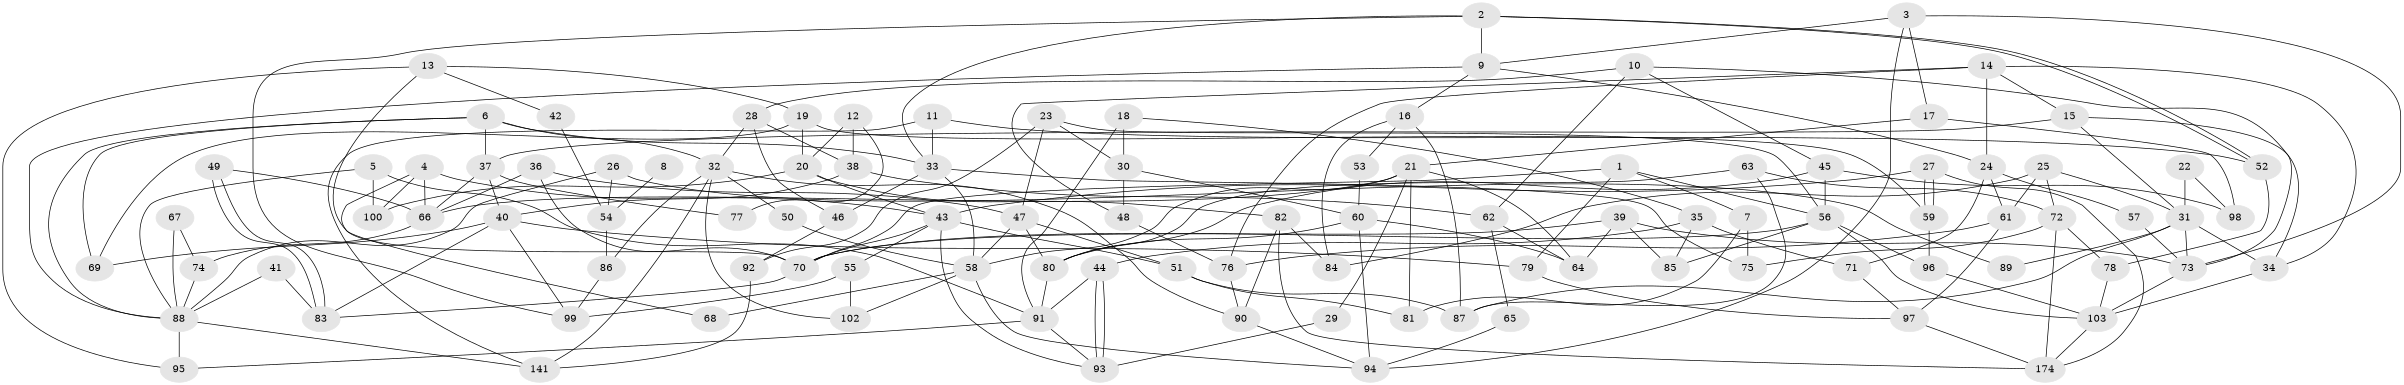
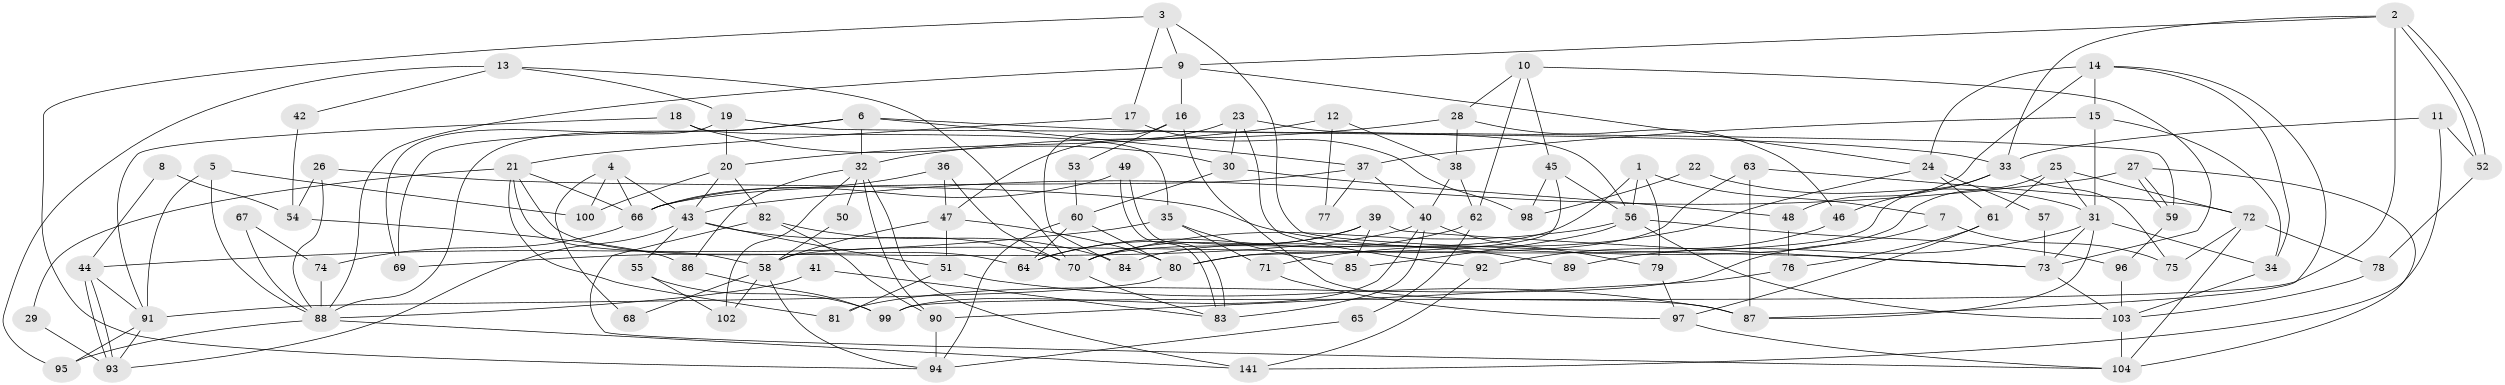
(1564, 88) -> (2146, 300)
none -> (124, 218)
(2045, 370) -> (2122, 370)
